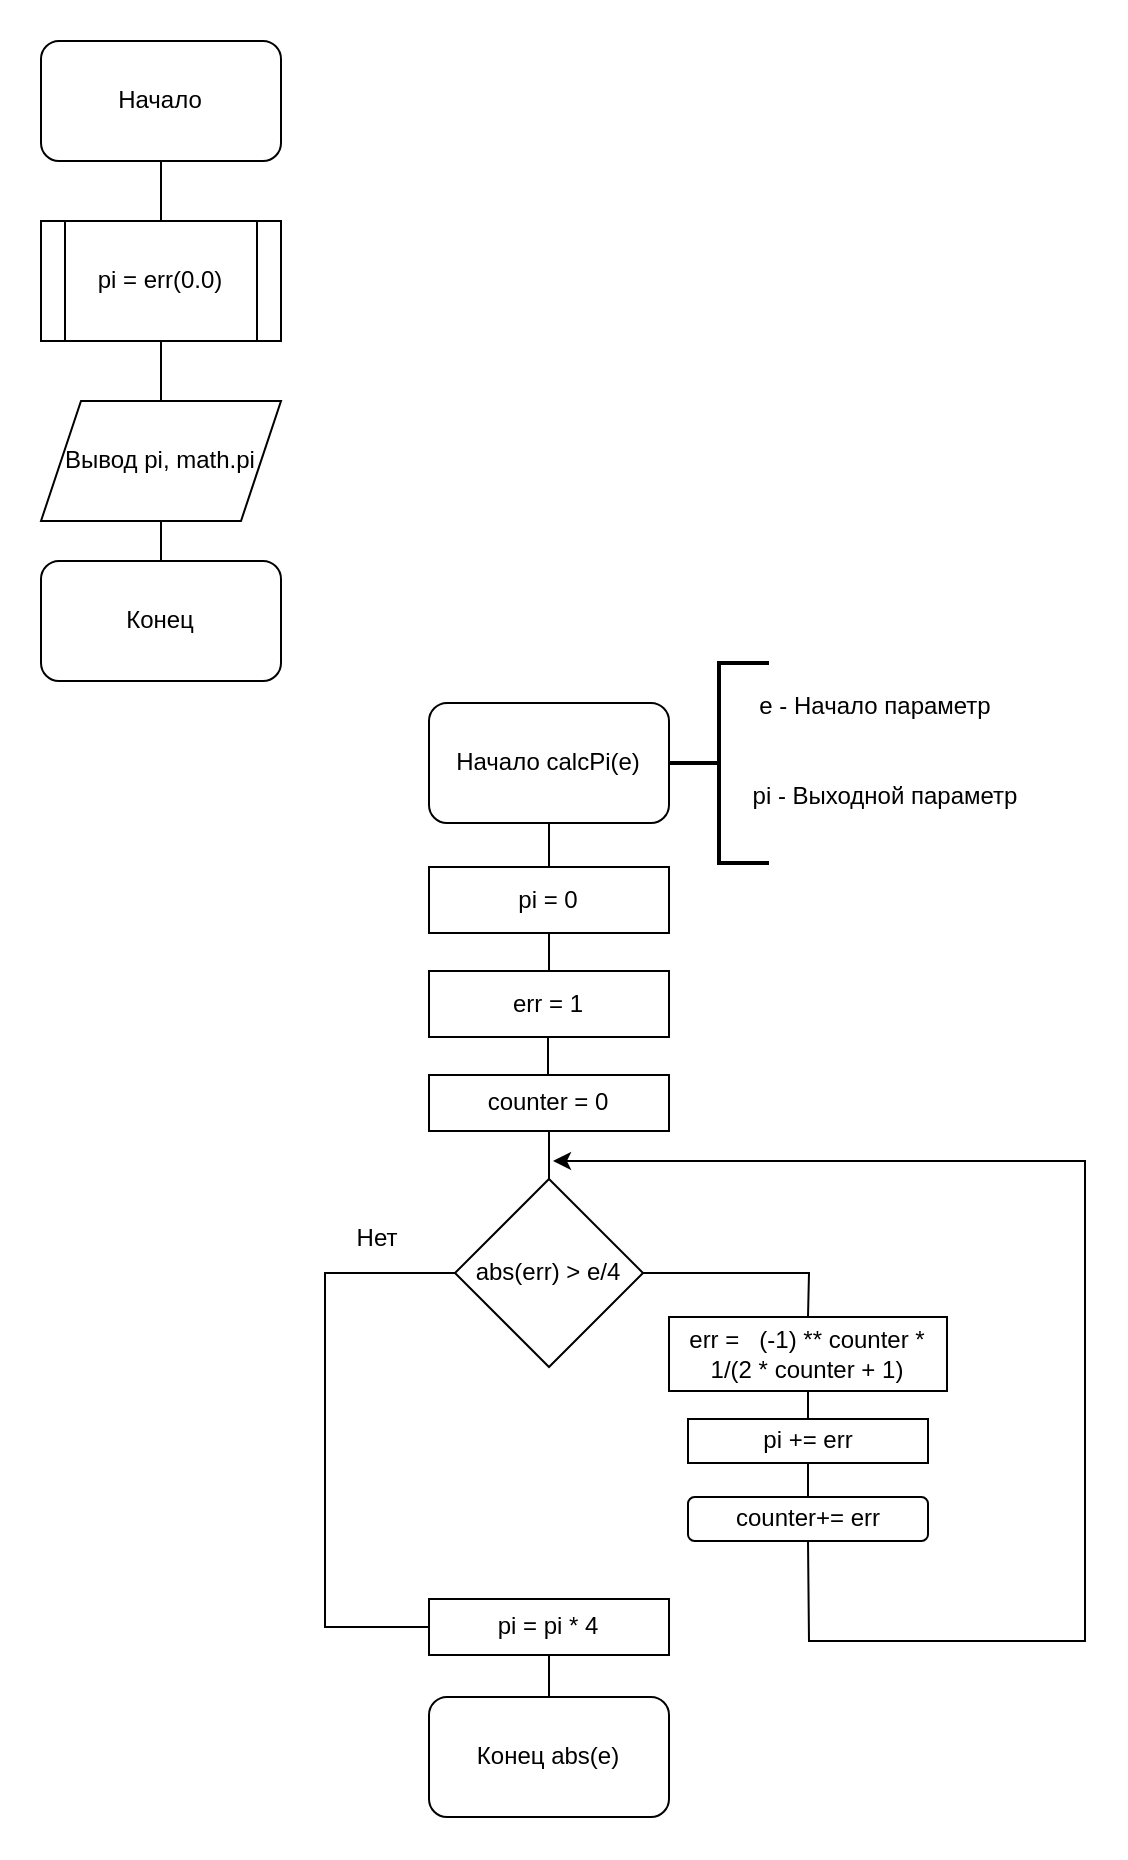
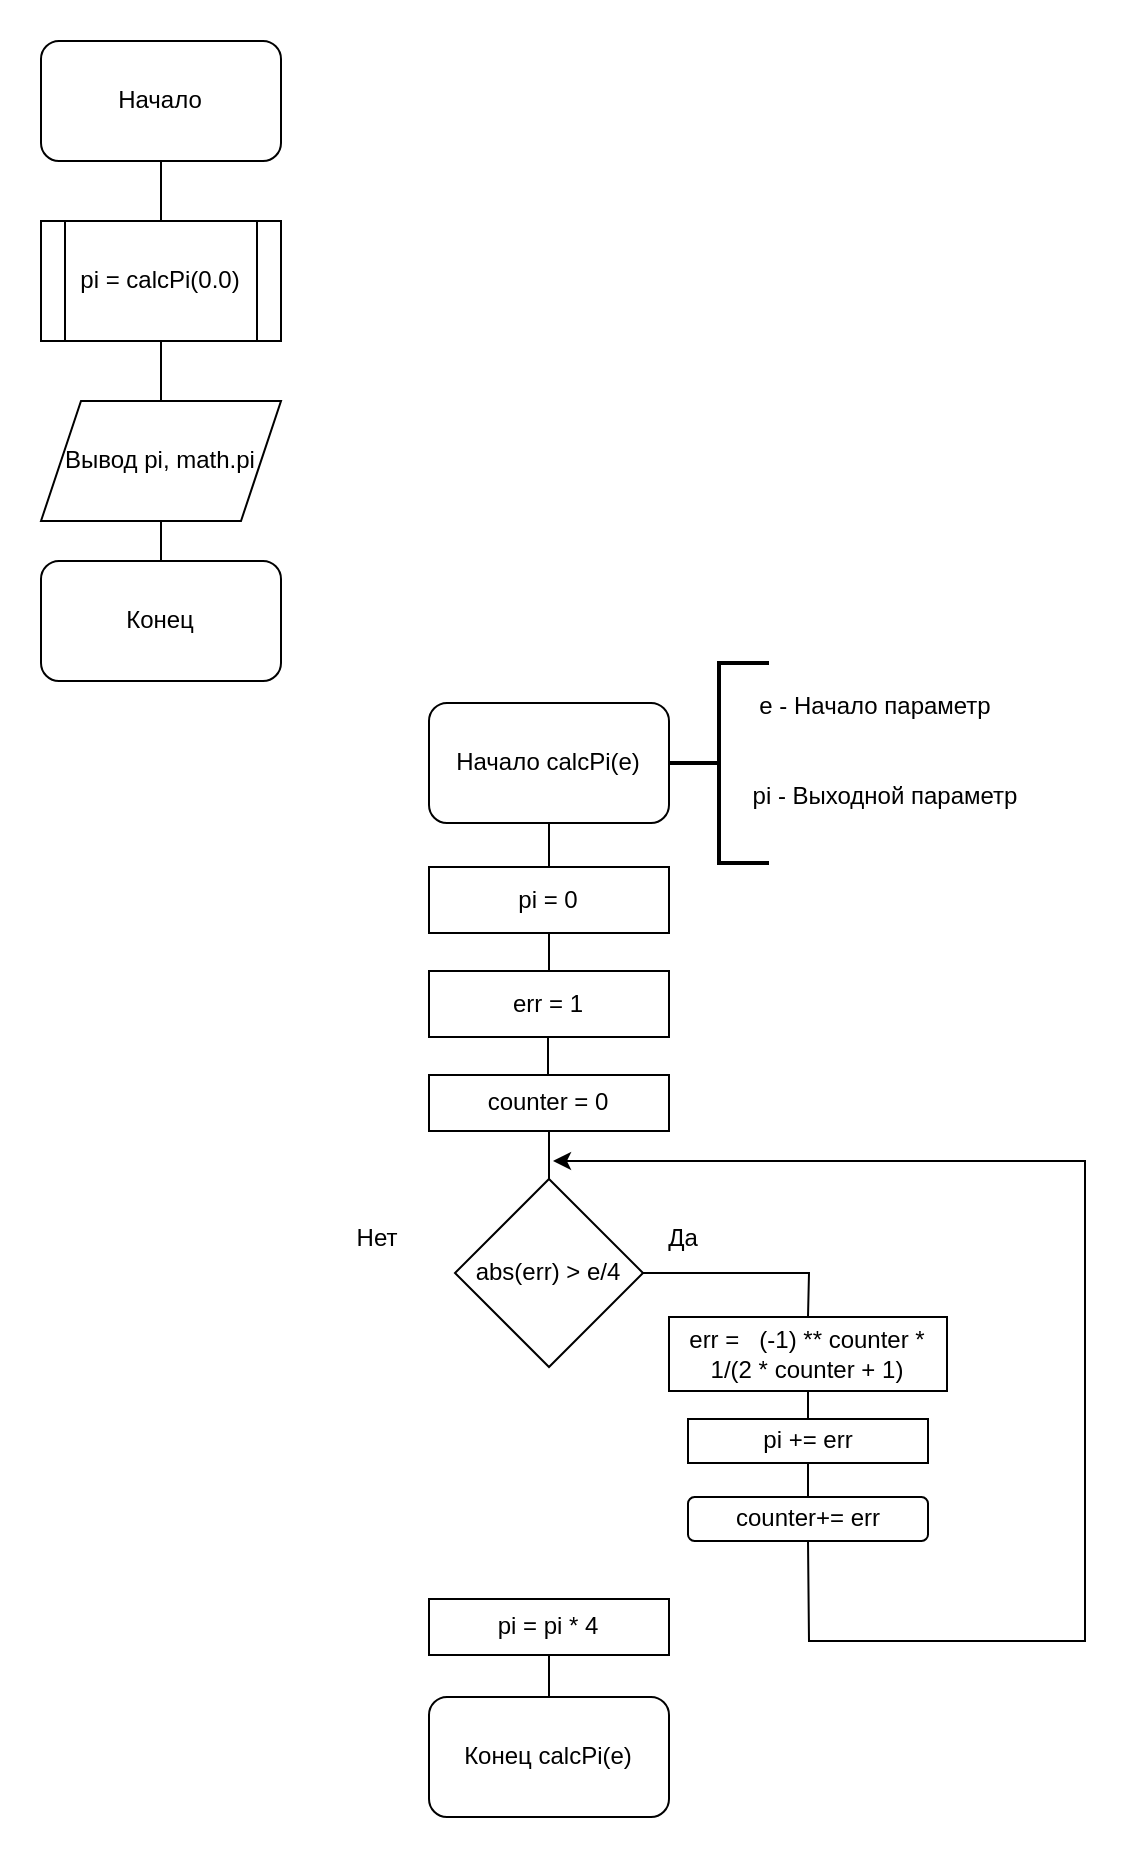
(161, 281) -> (161, 281)
none -> (682, 1239)
(325, 1437) -> none
(549, 1757) -> (549, 1757)
